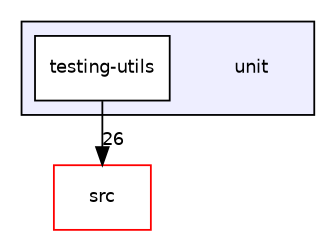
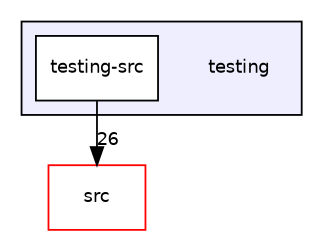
(102, 68) -> (97, 68)
(251, 68) -> (239, 68)
